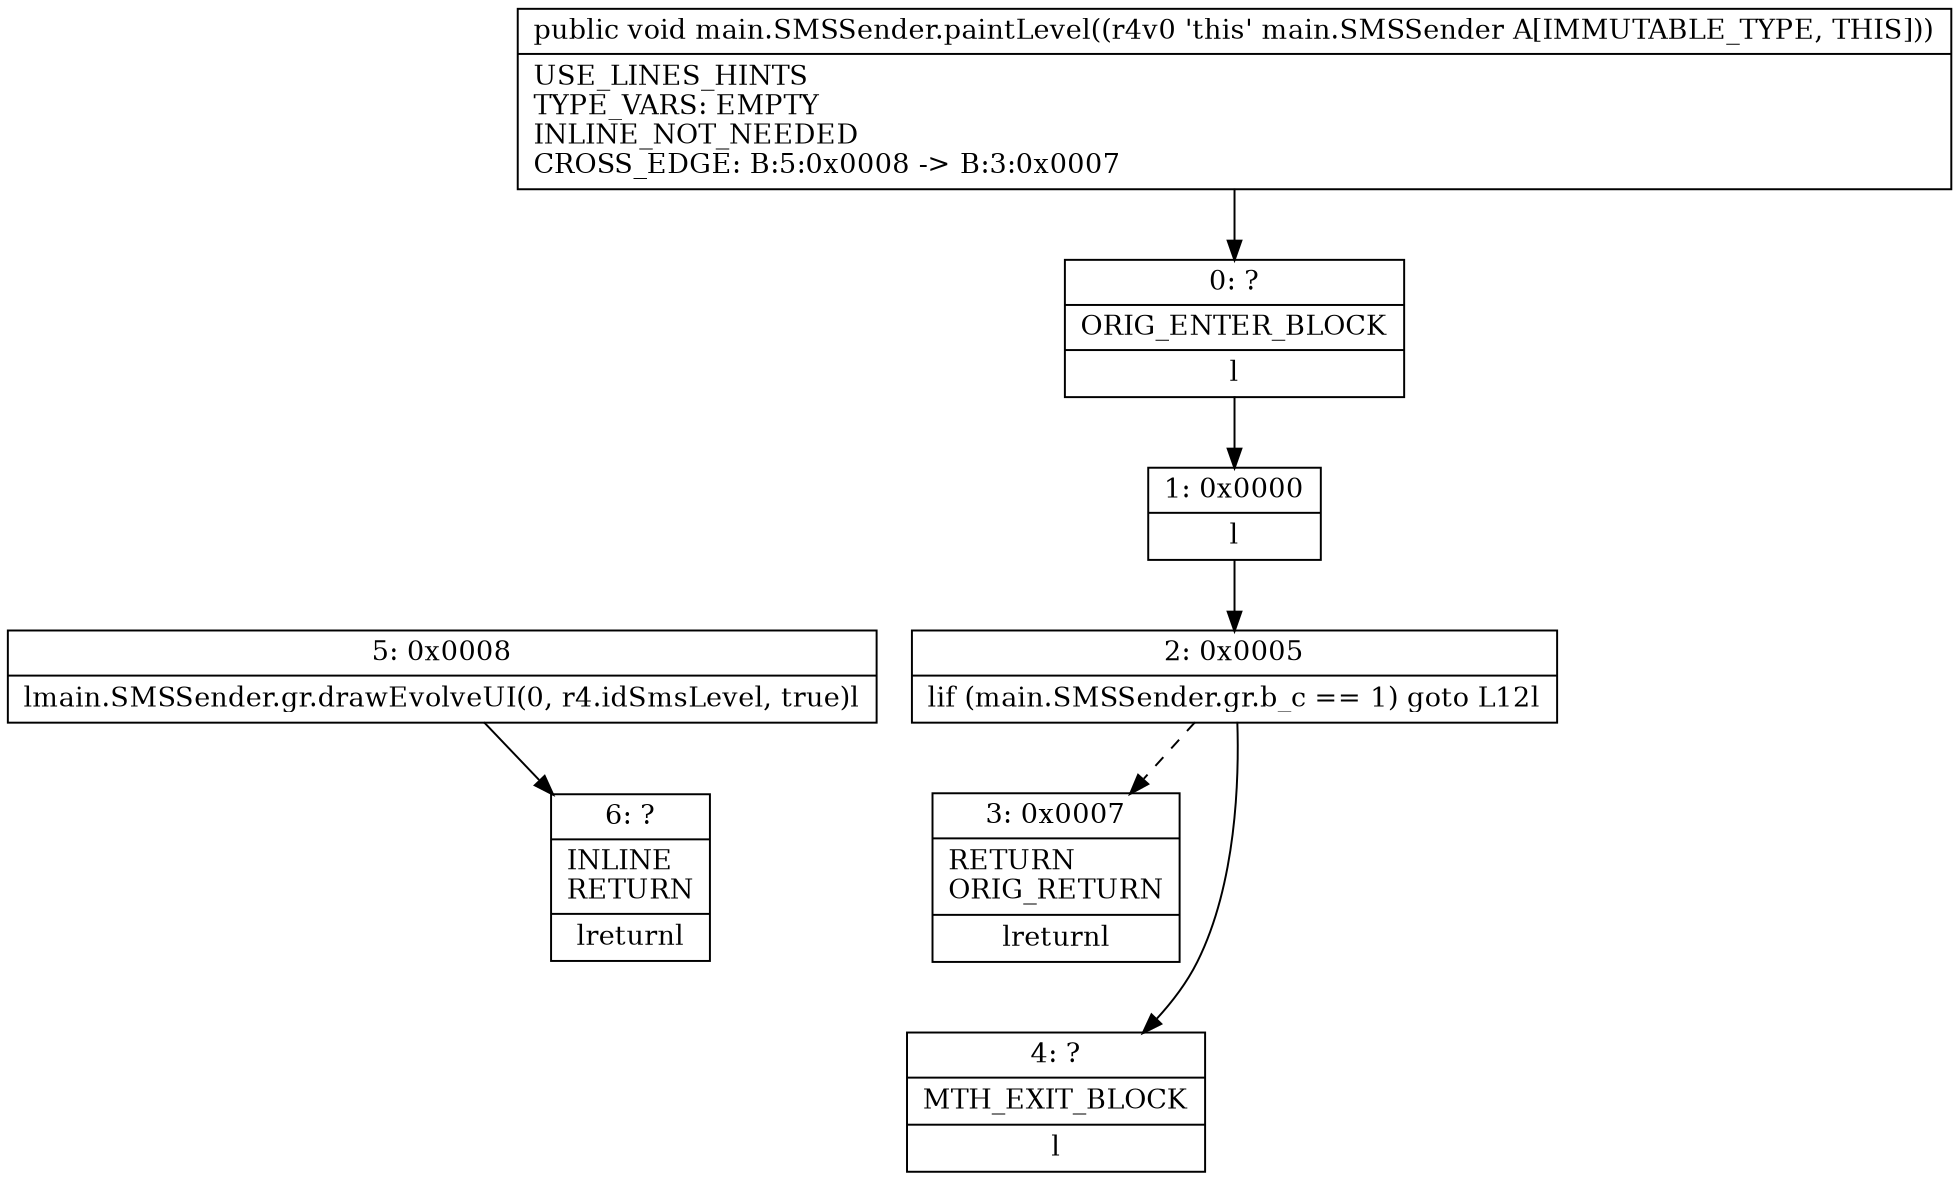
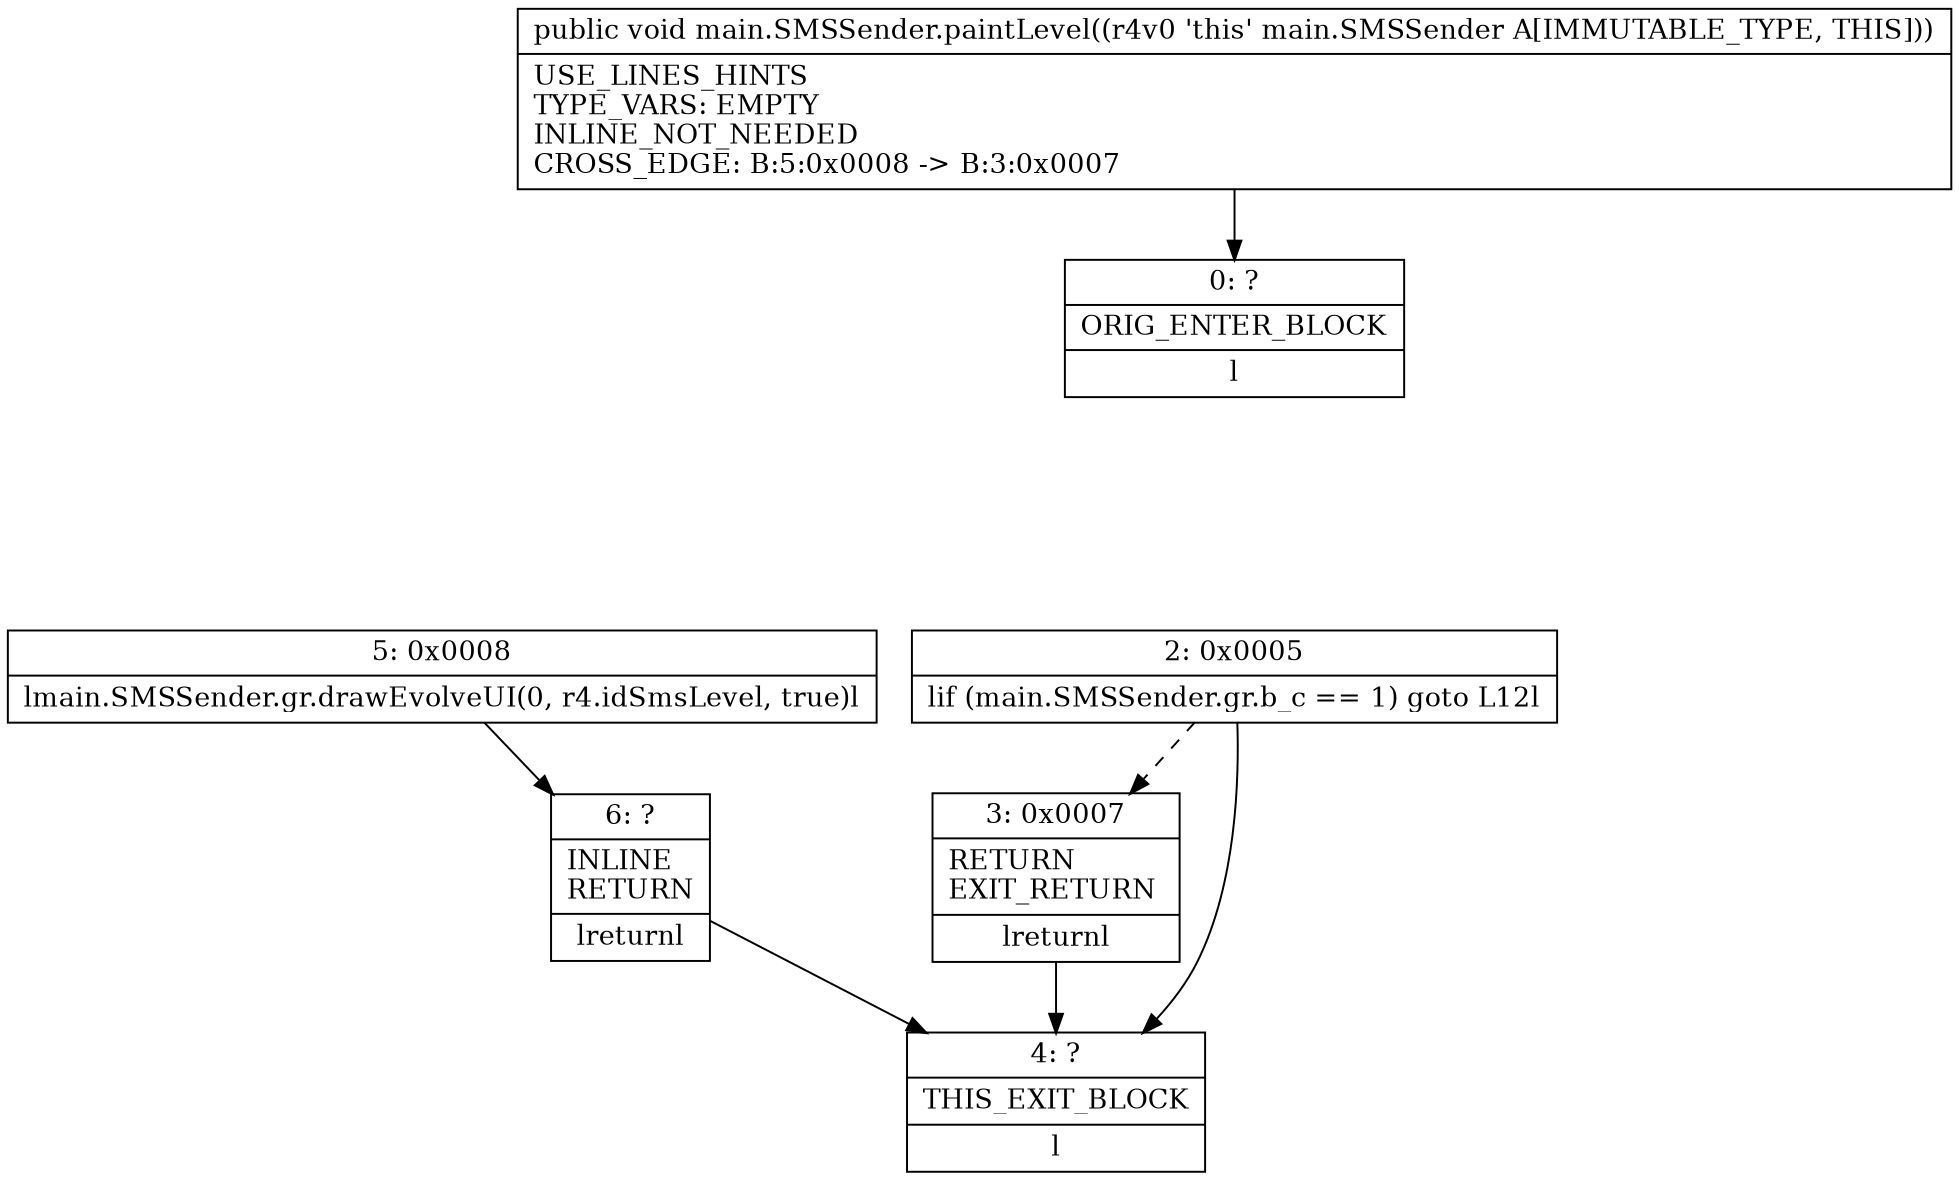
(1235, 514) -> none
(1056, 890) -> (1052, 890)
none -> (810, 972)
none -> (1056, 987)
(1056, 1100) -> (1056, 1100)
